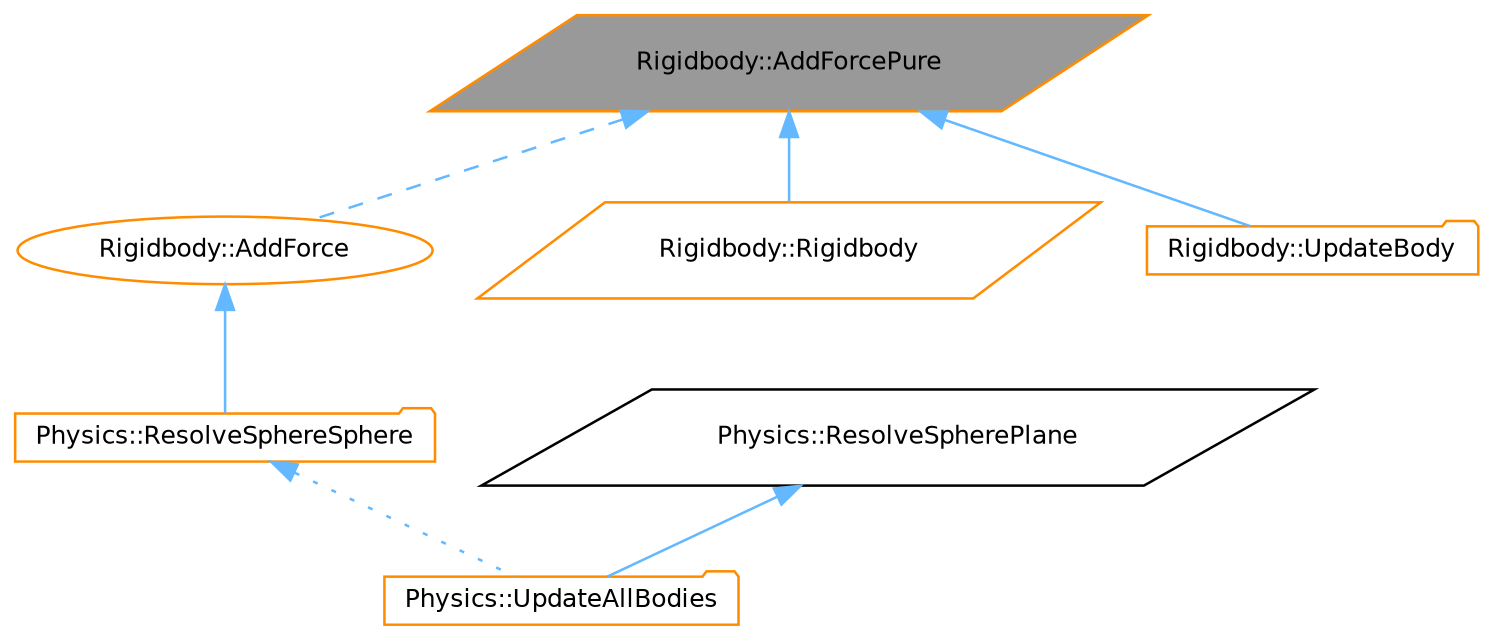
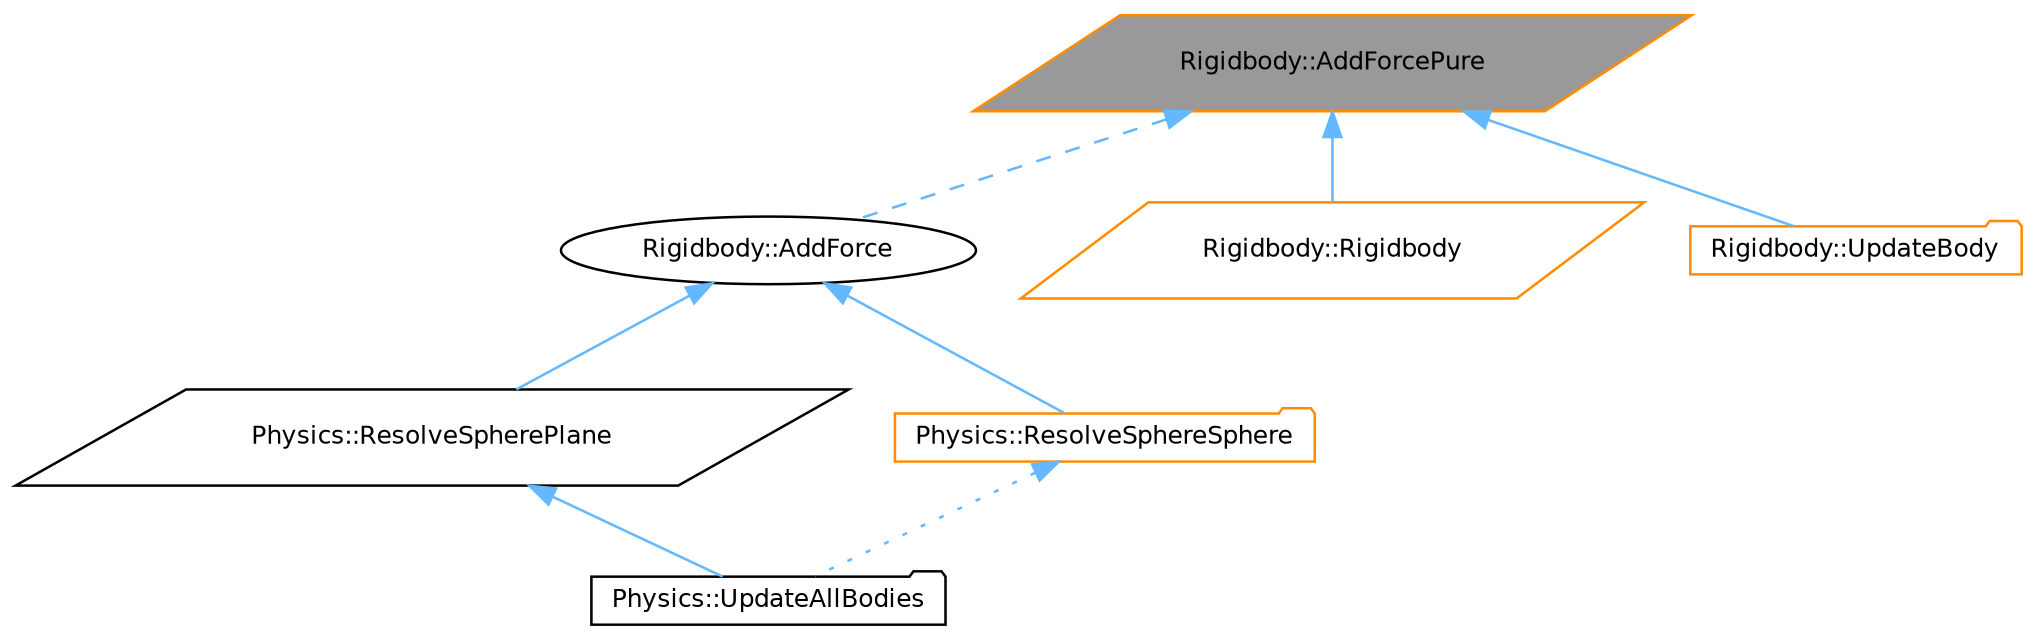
(225, 250) -> (768, 250)
none -> (603, 343)
(561, 601) -> (768, 601)
